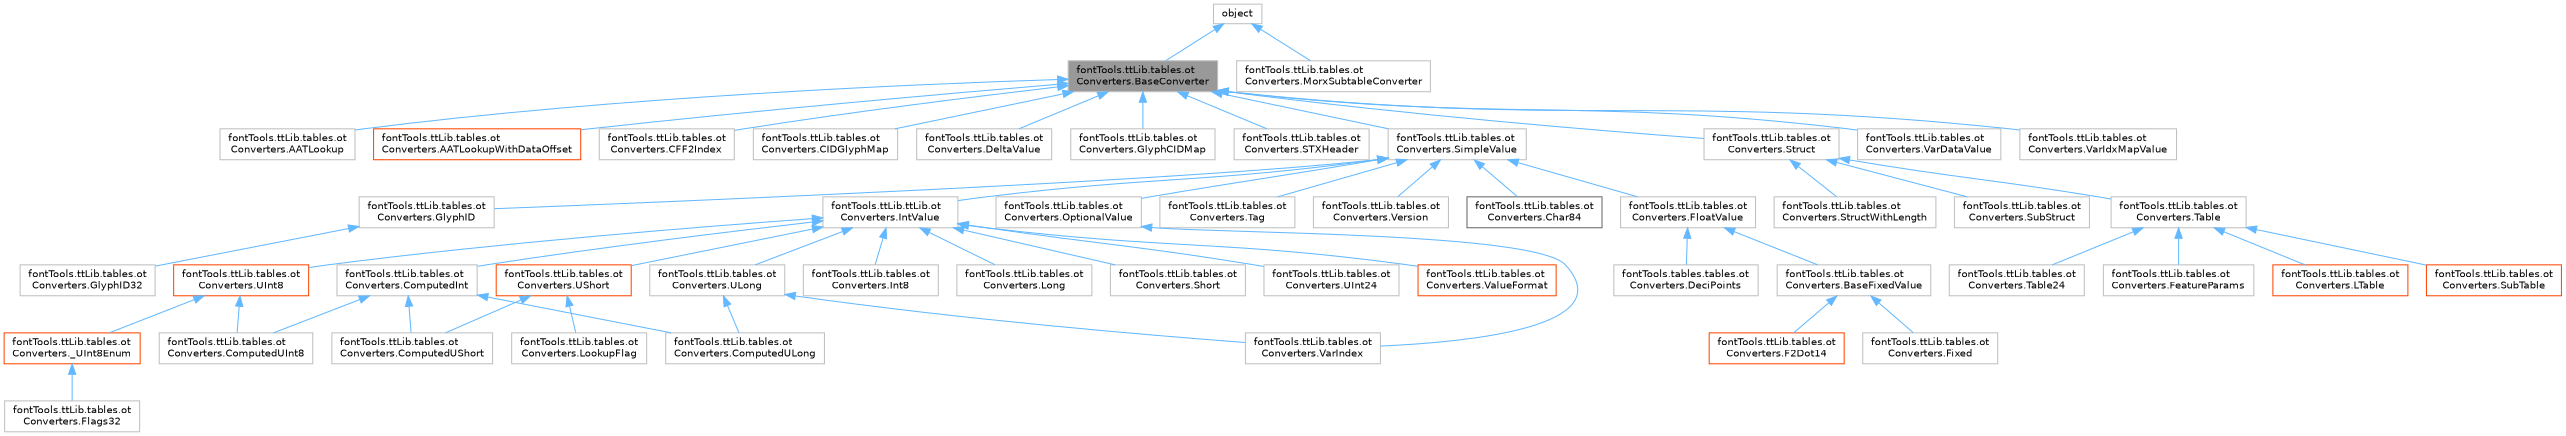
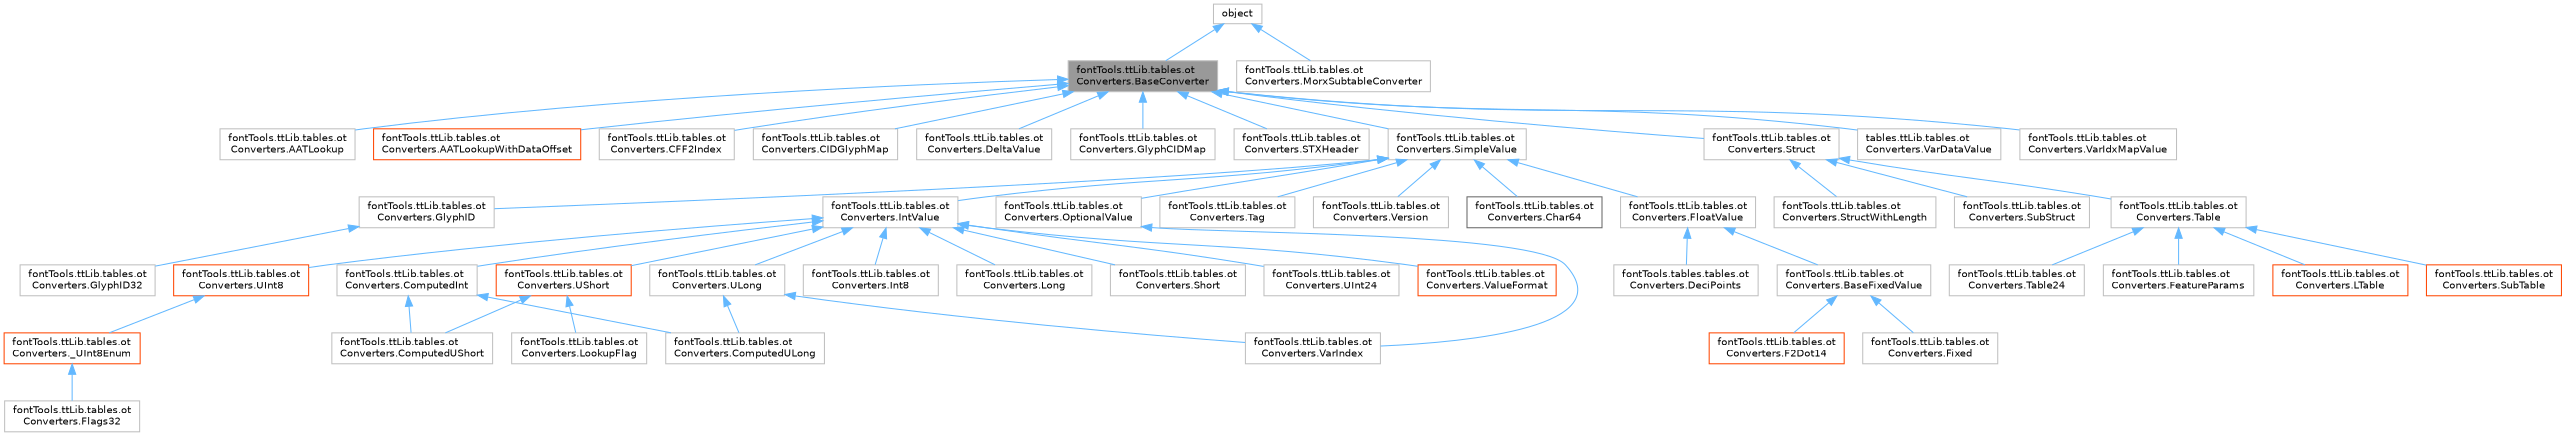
(1929, 144) -> (1929, 144)
(890, 212) -> (890, 212)
(1534, 212) -> (1534, 212)
(236, 348) -> none
